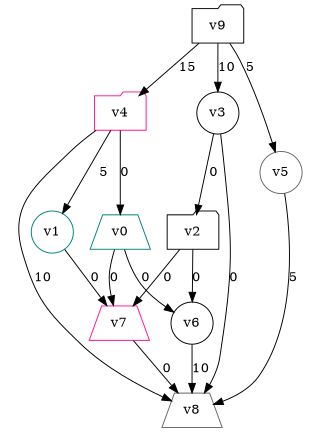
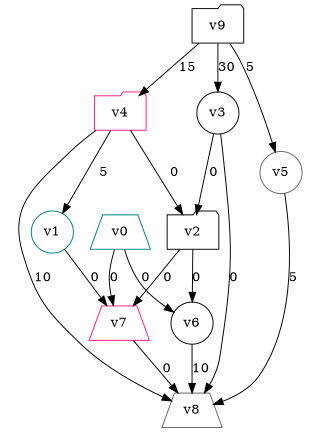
(227, 67) -> (227, 67)
(120, 168) -> (154, 168)
